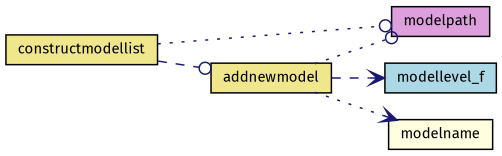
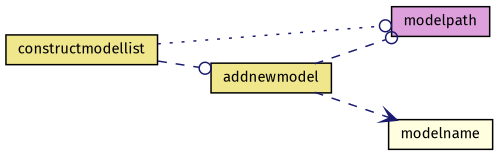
(350, 52) -> (350, 52)
(441, 78) -> none
(349, 104) -> (349, 104)
